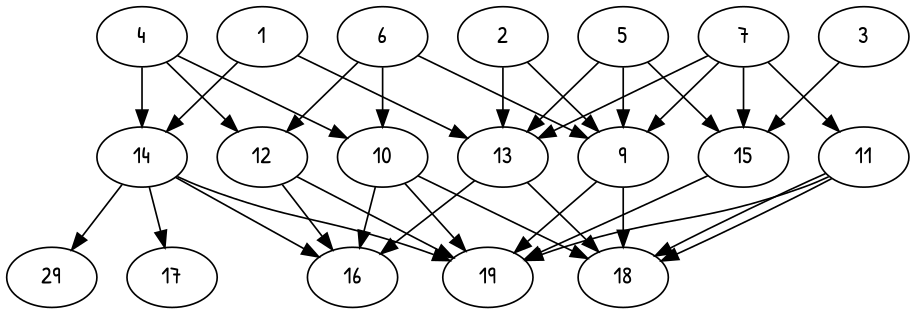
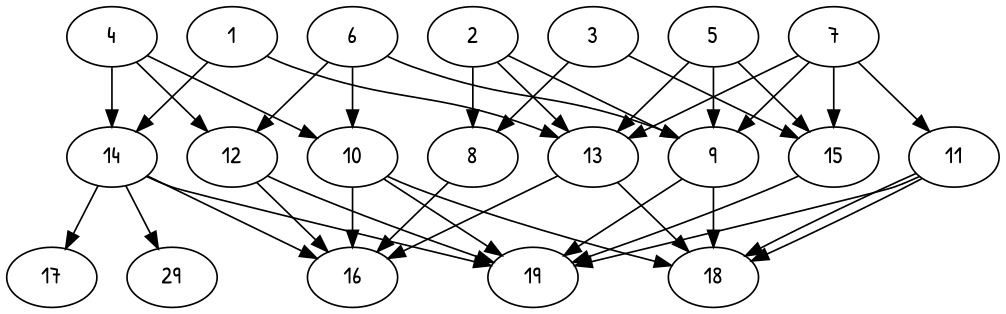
none -> (473, 157)
